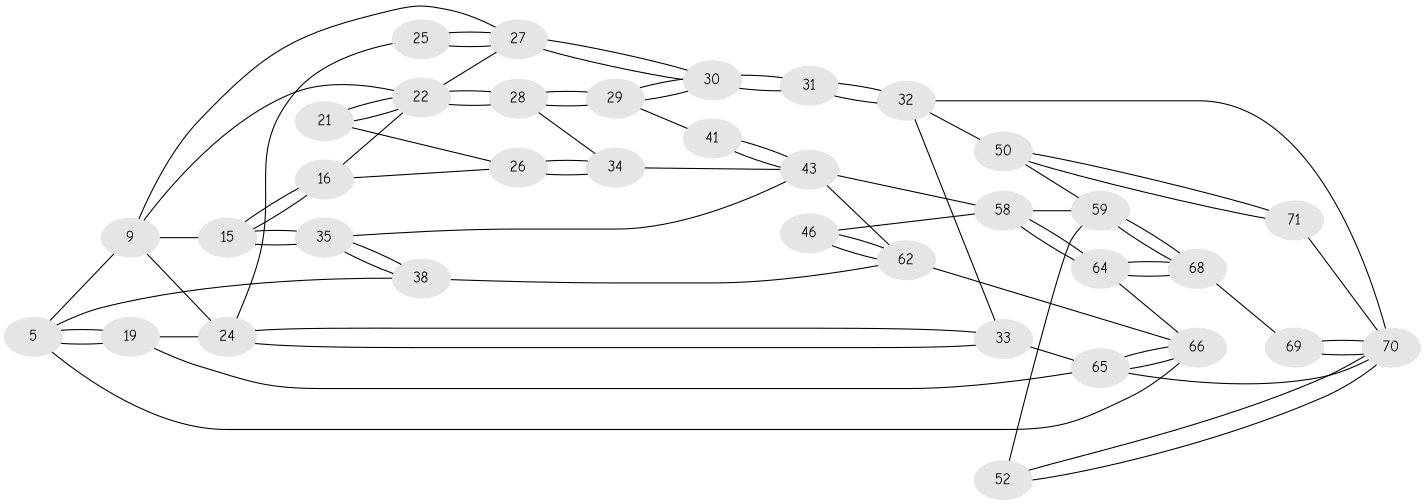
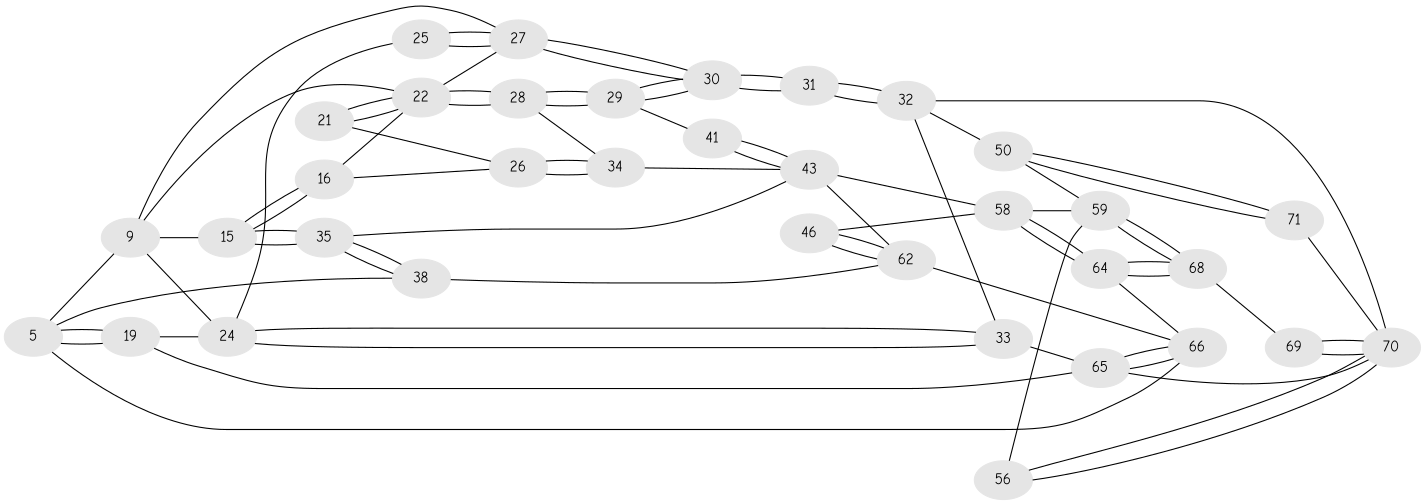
(1003, 480) -> (1003, 480)
